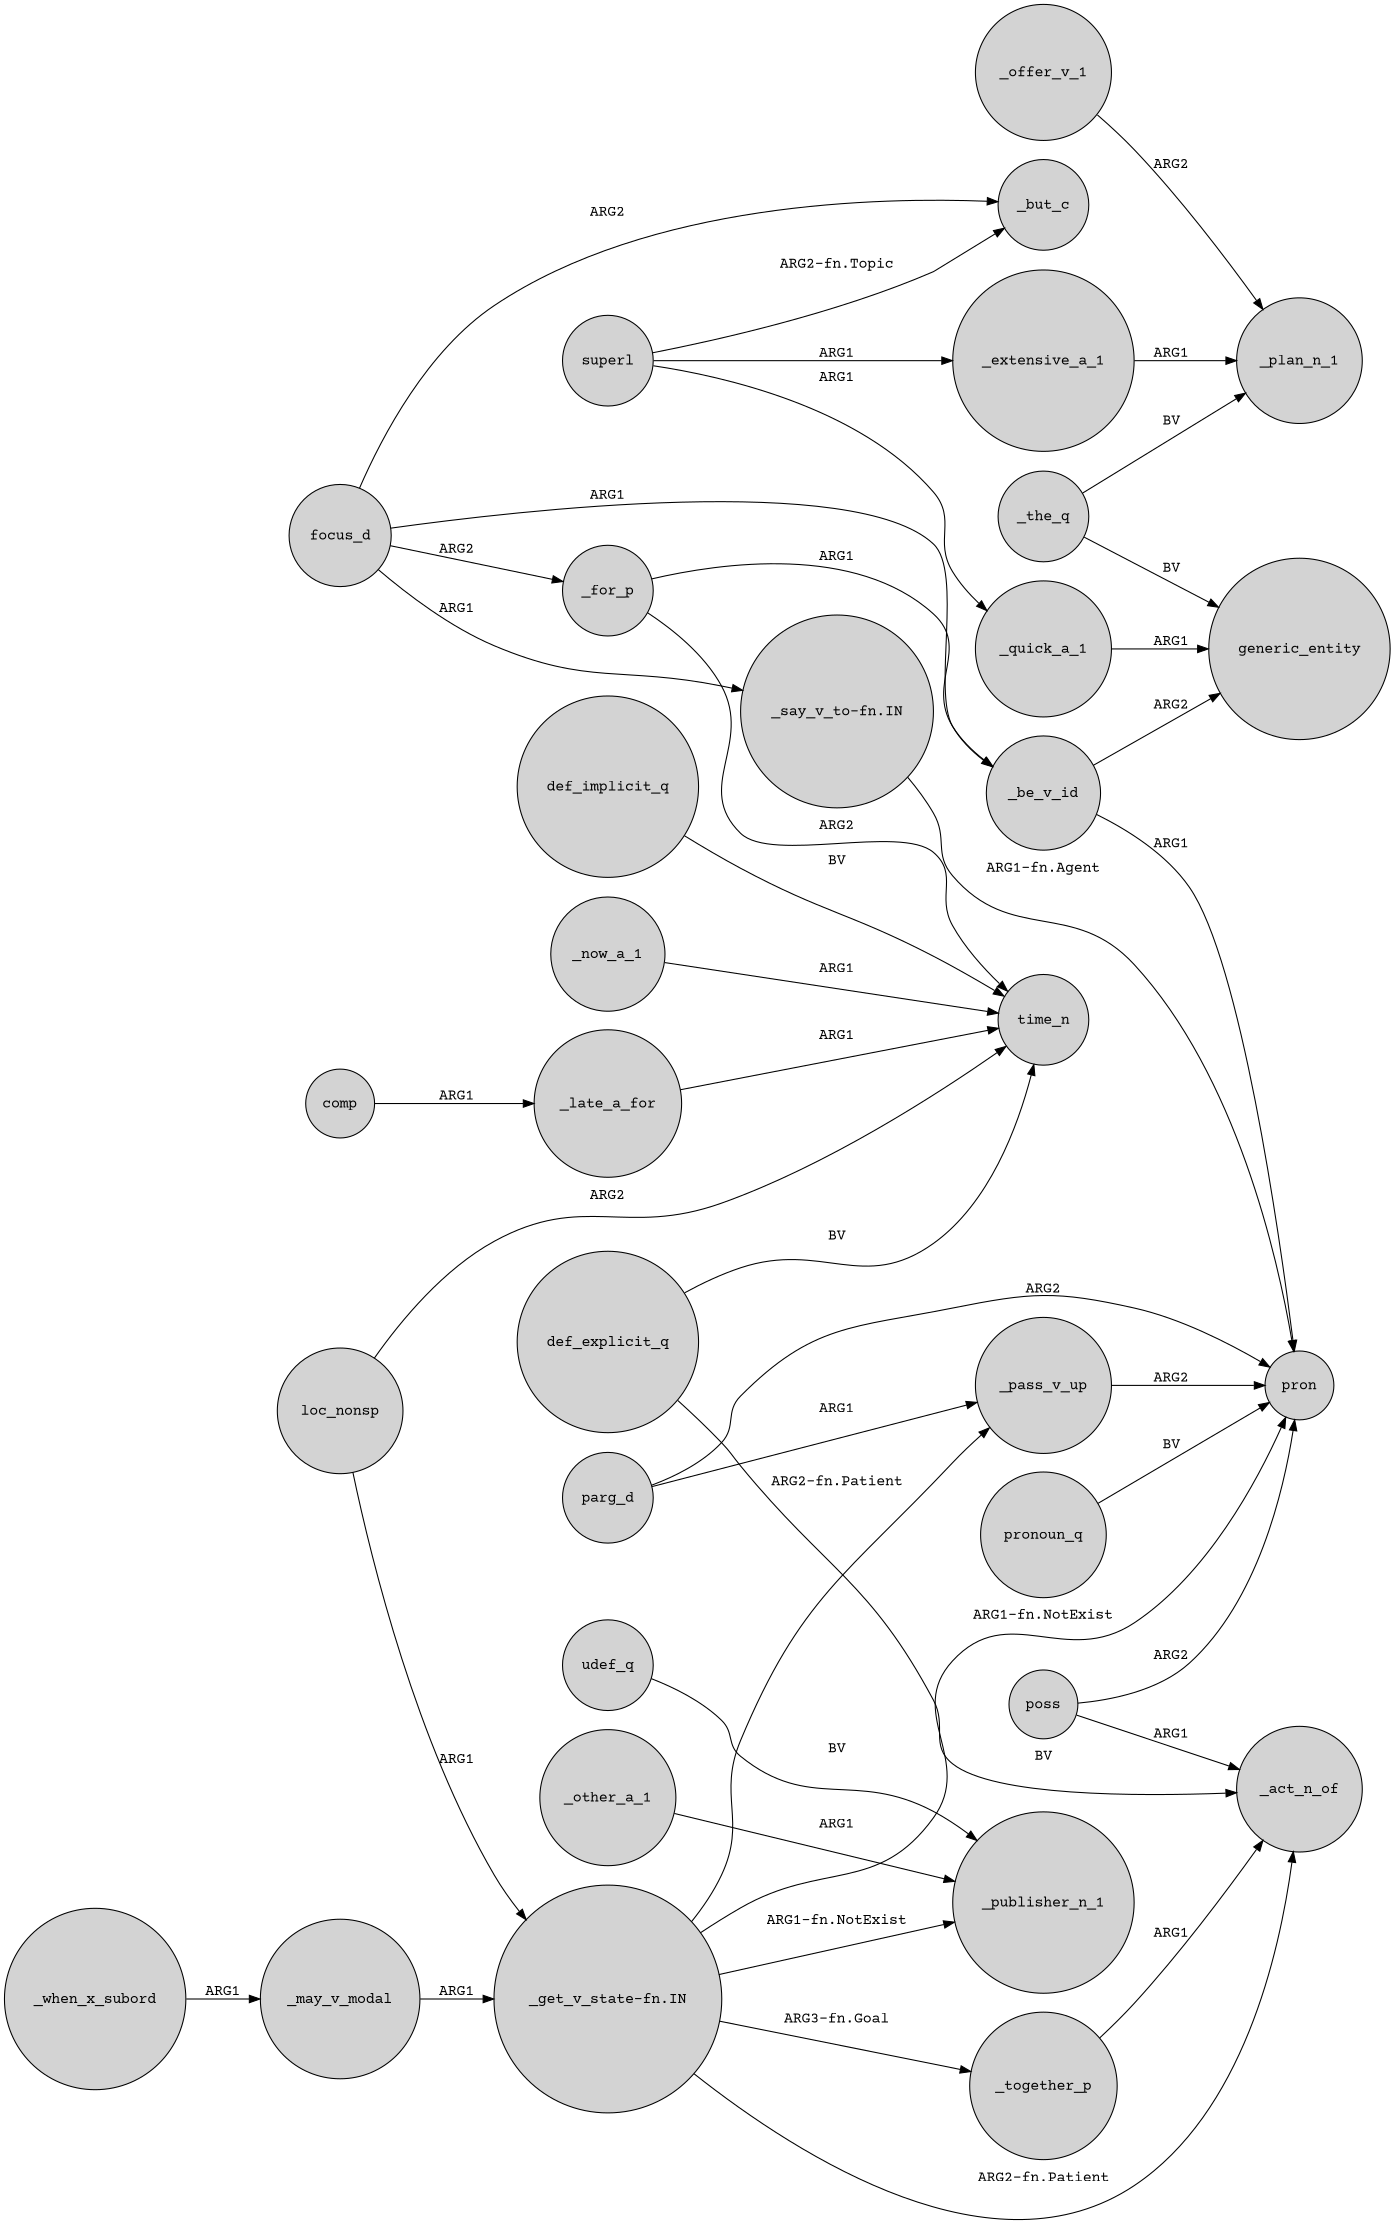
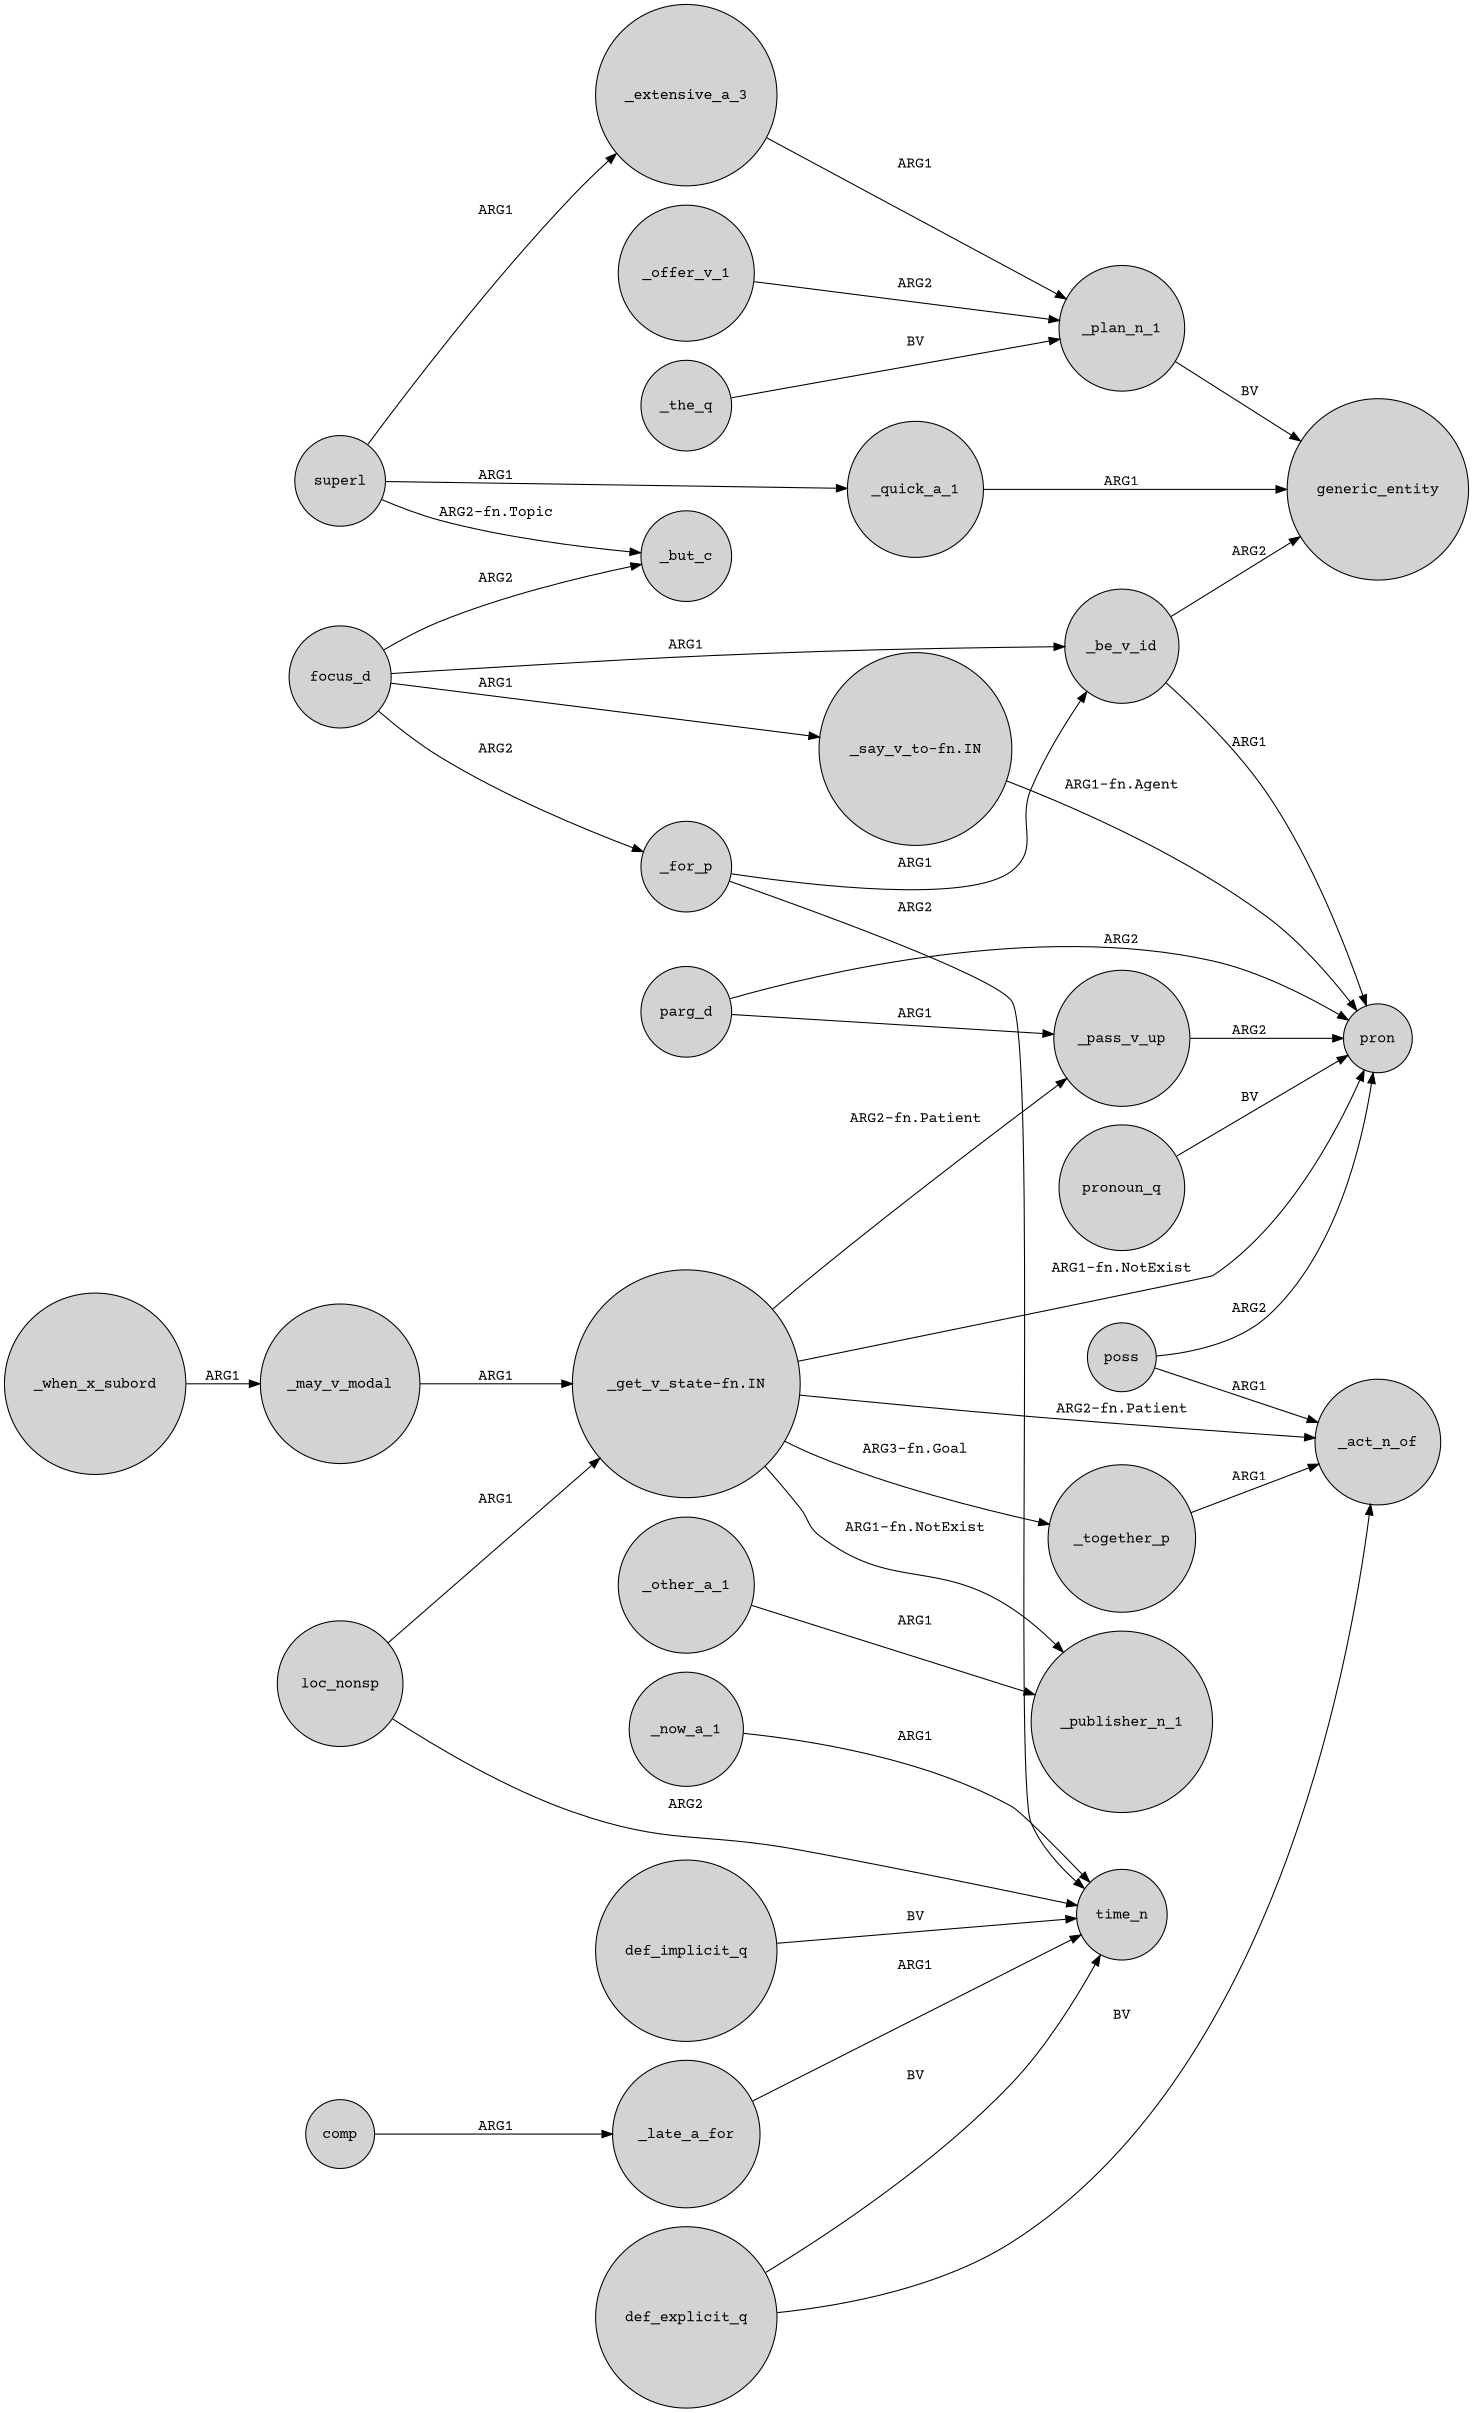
(1043, 361) -> (686, 95)
(1147, 570) -> (1233, 398)
(608, 1665) -> none
